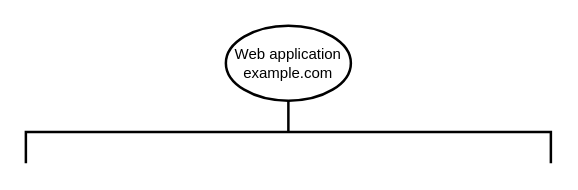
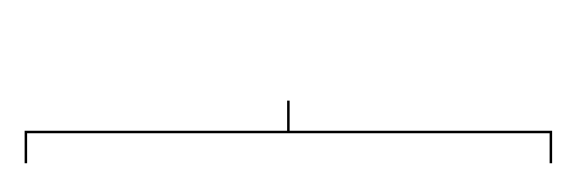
(288, 63) -> none
